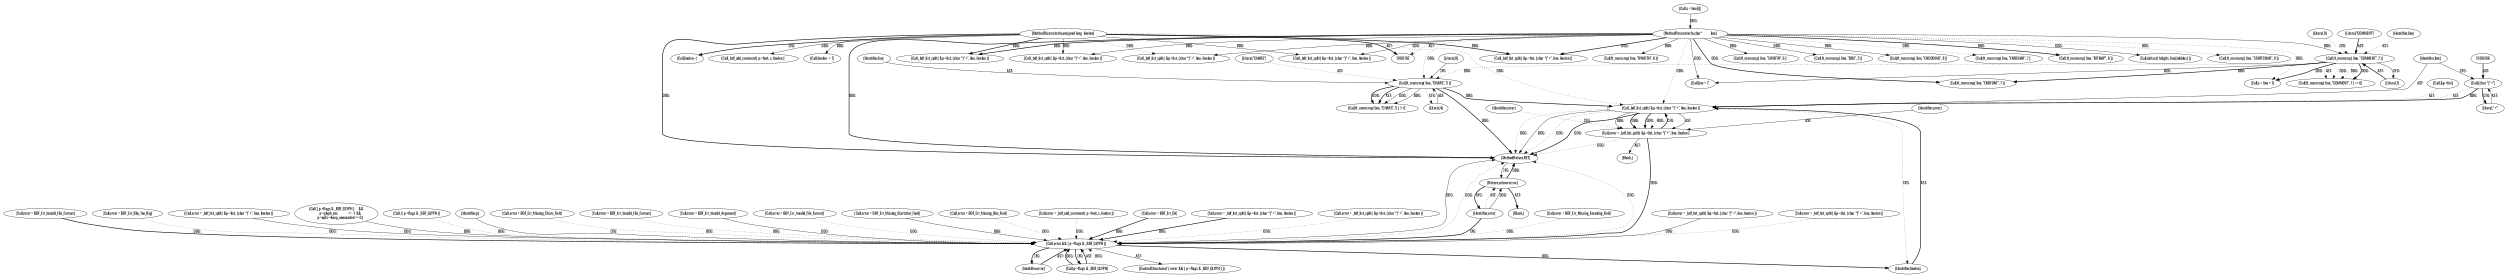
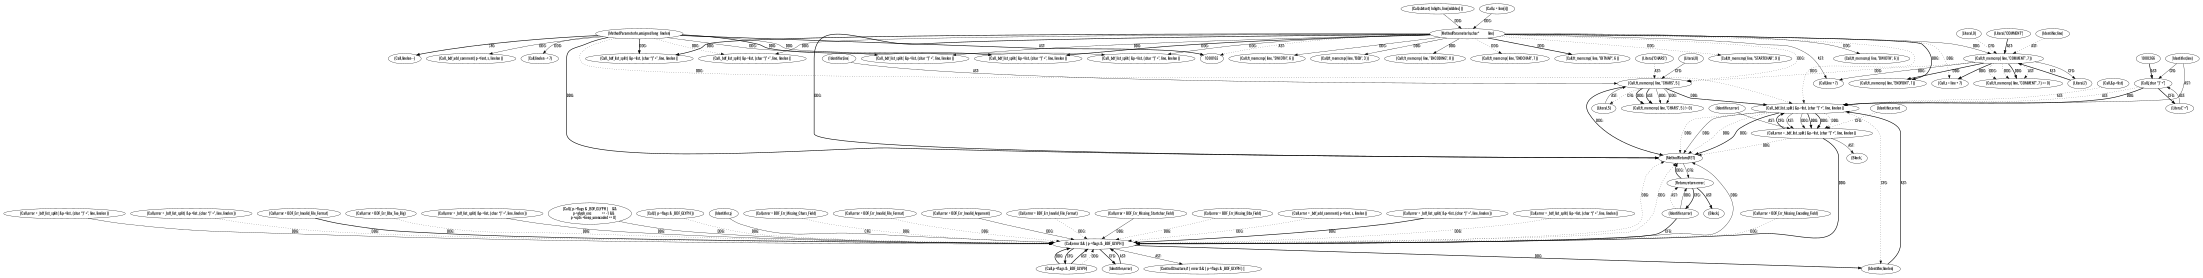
(1963, 42) -> (1451, 20)
(1698, 59) -> (1821, 59)
(1436, 108) -> (1604, 108)
(1159, 214) -> none
